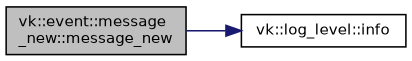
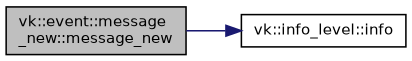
(324, 31) -> (324, 31)
